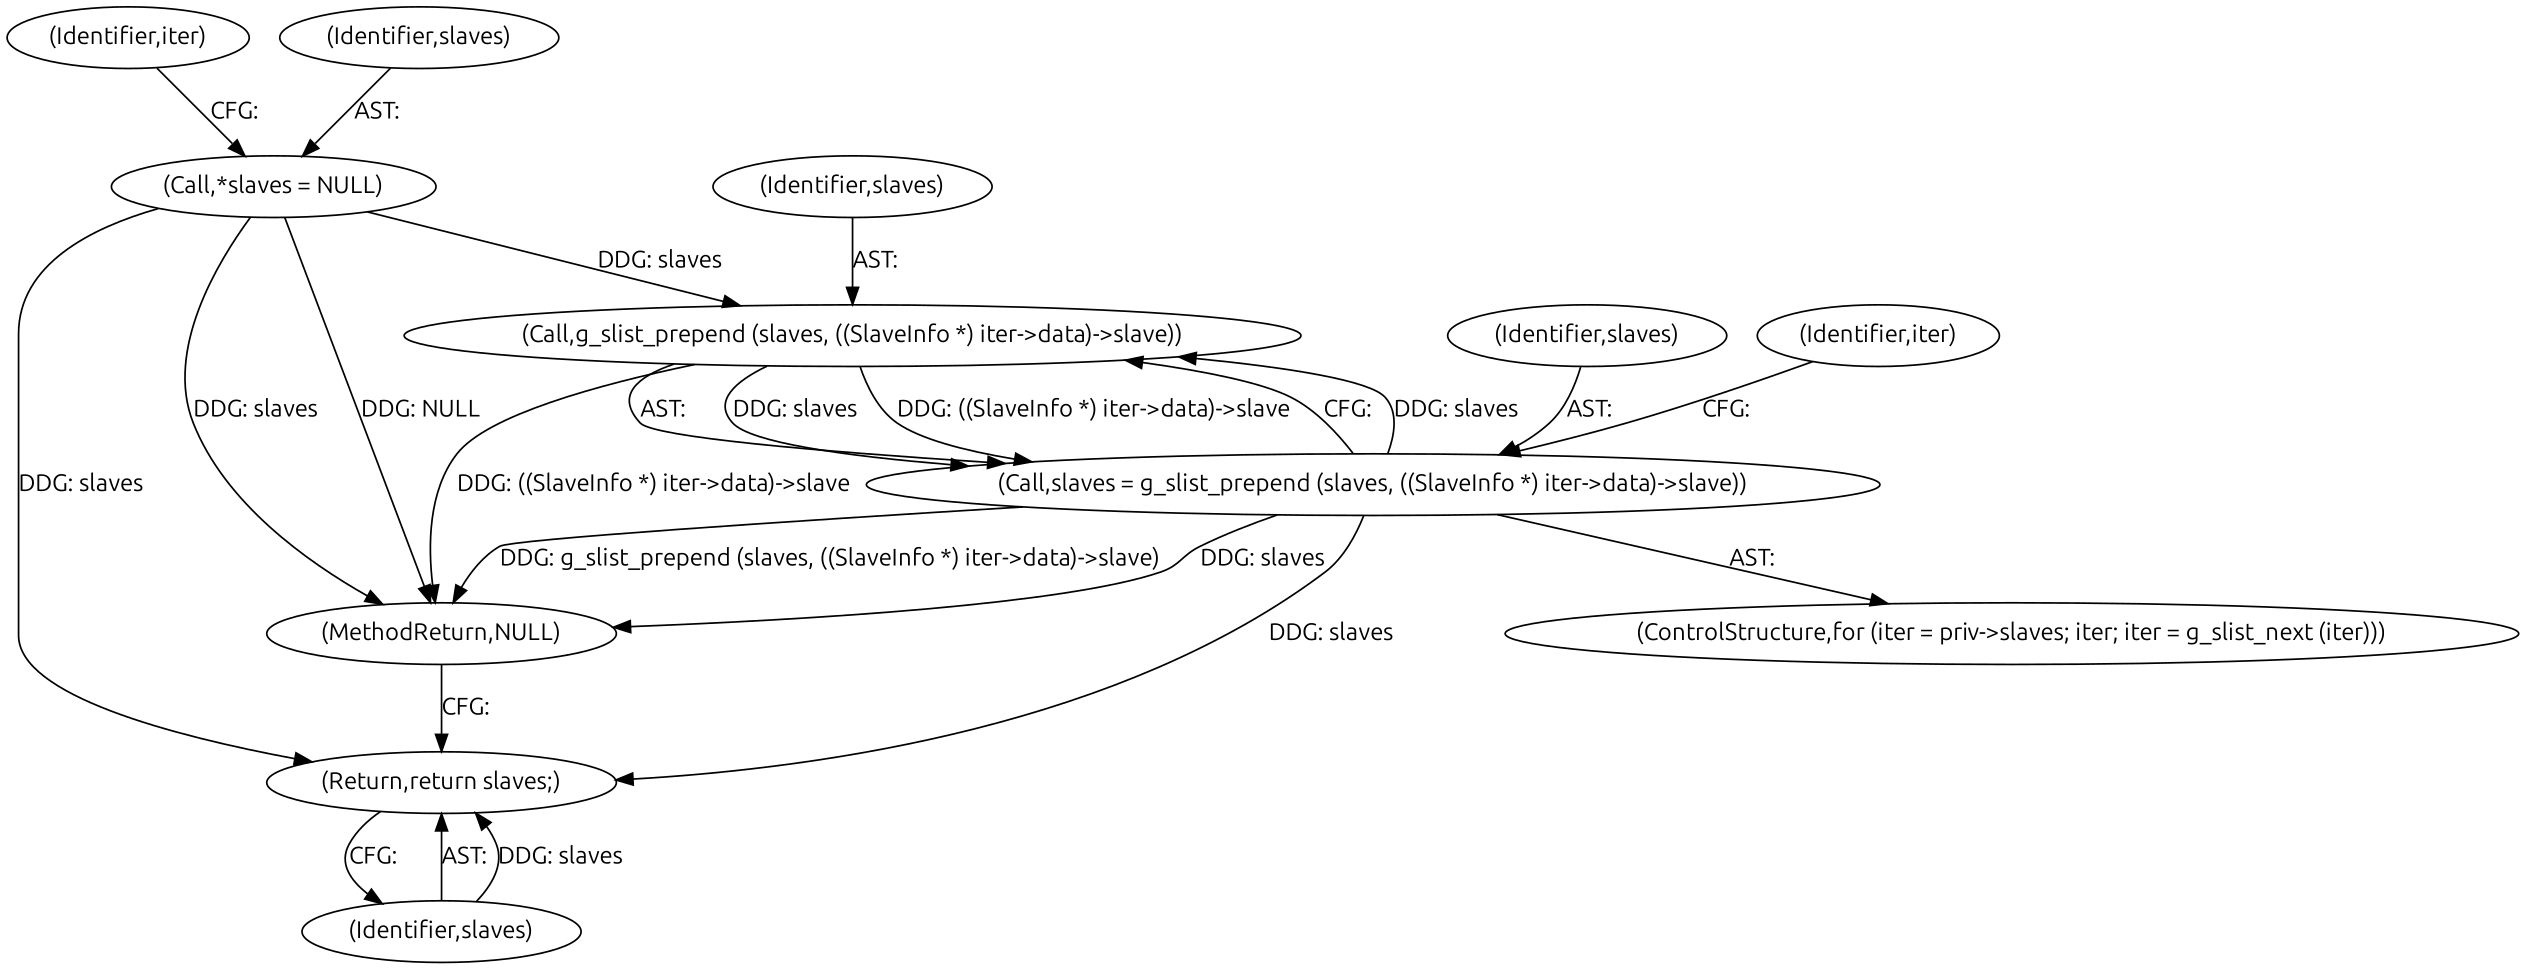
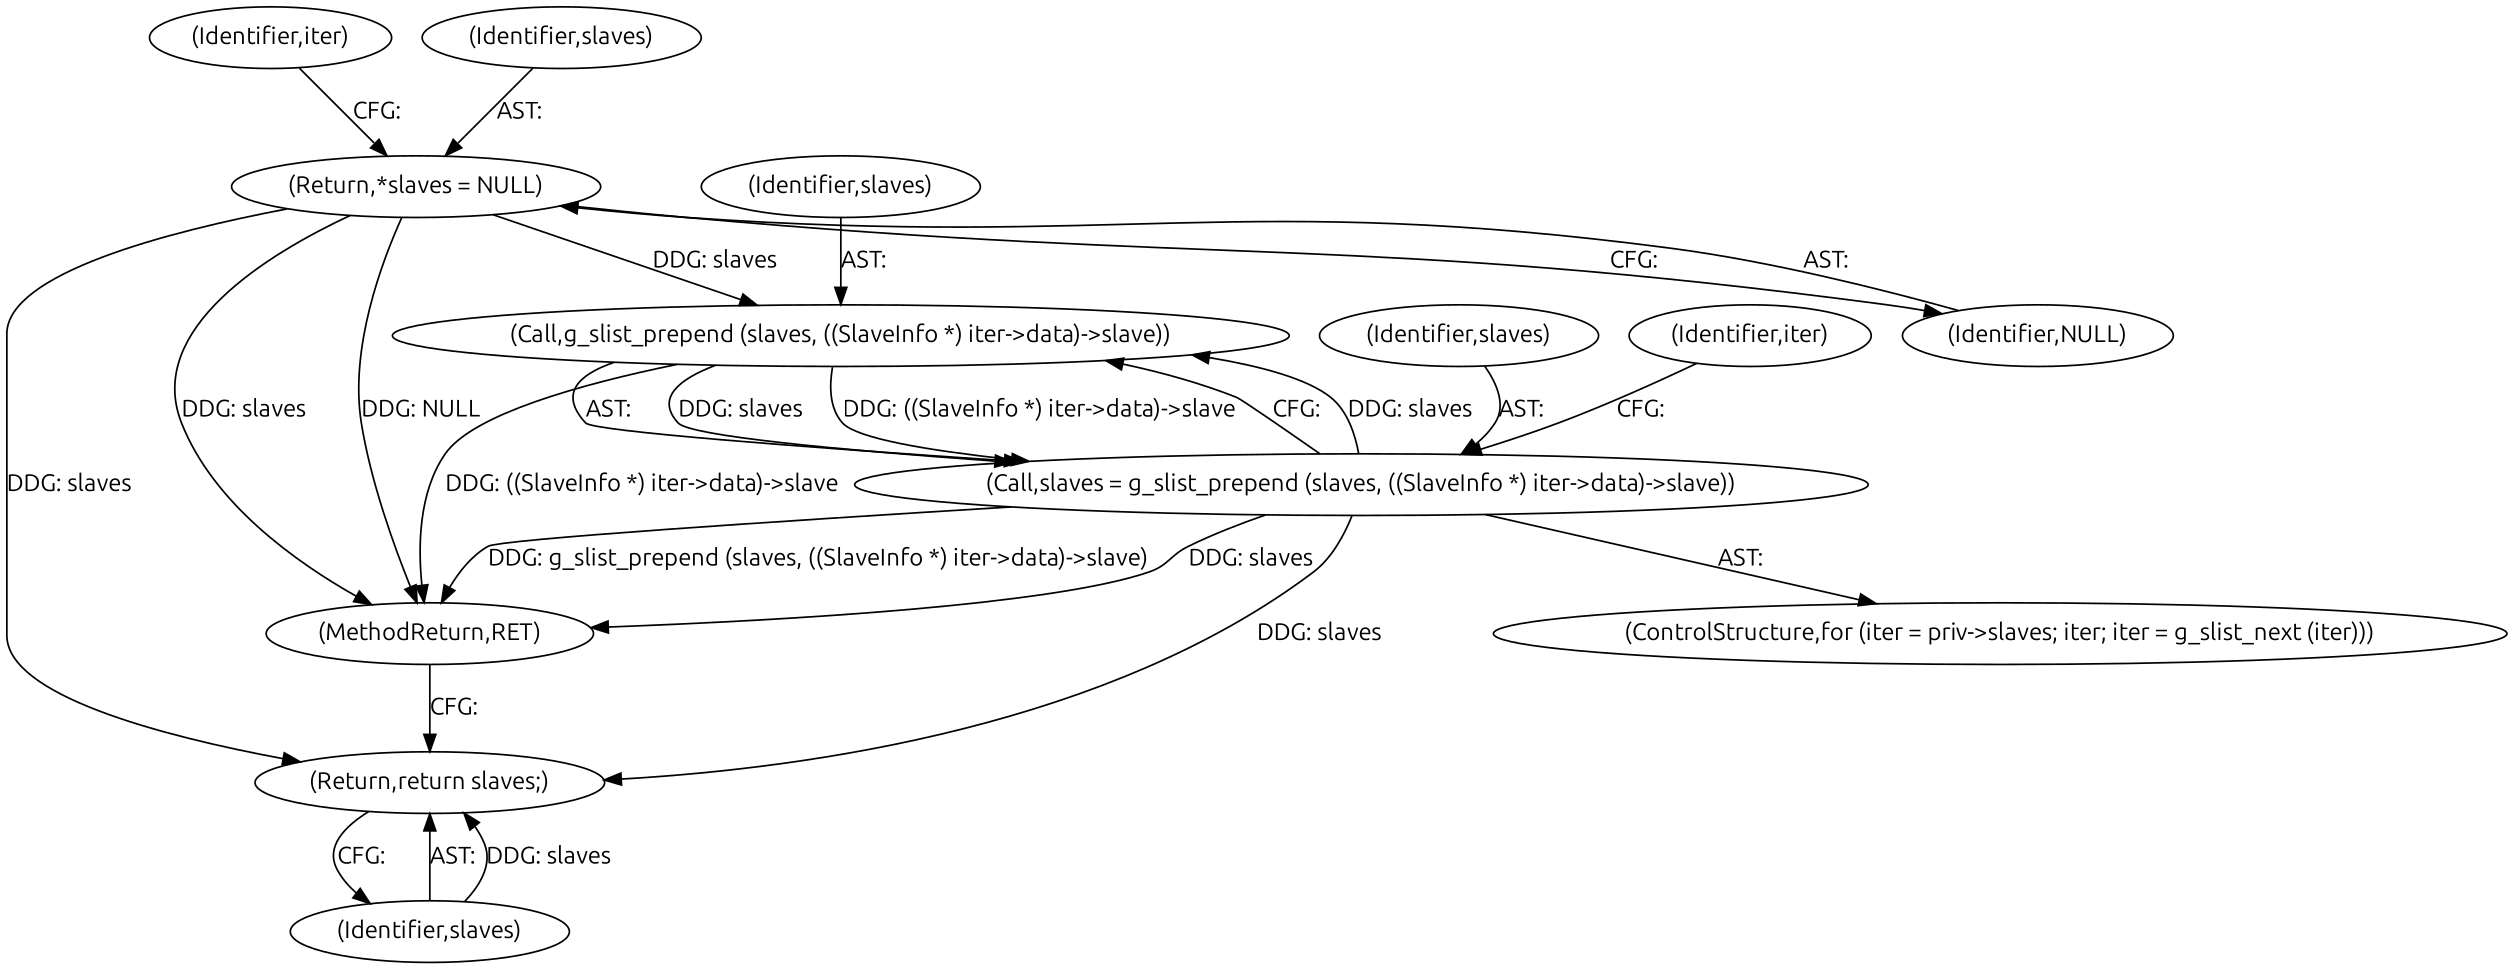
(274, 187) -> (416, 187)
none -> (2038, 336)
(442, 634) -> (430, 634)
